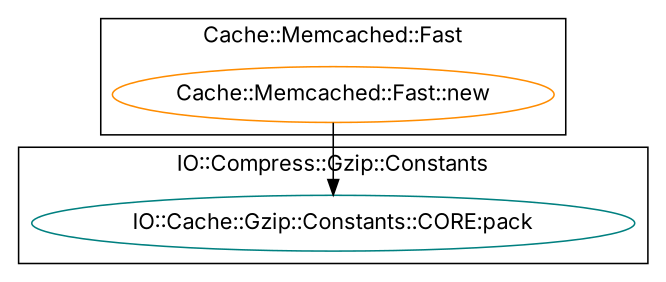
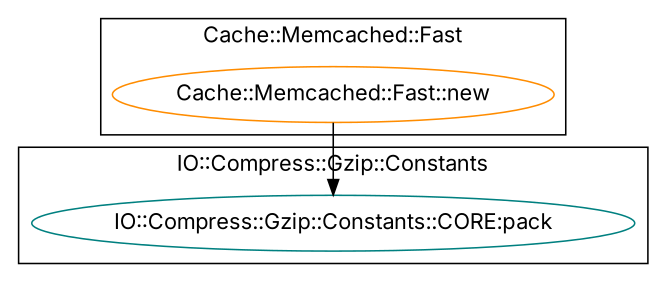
(333, 223) -> (333, 223)
